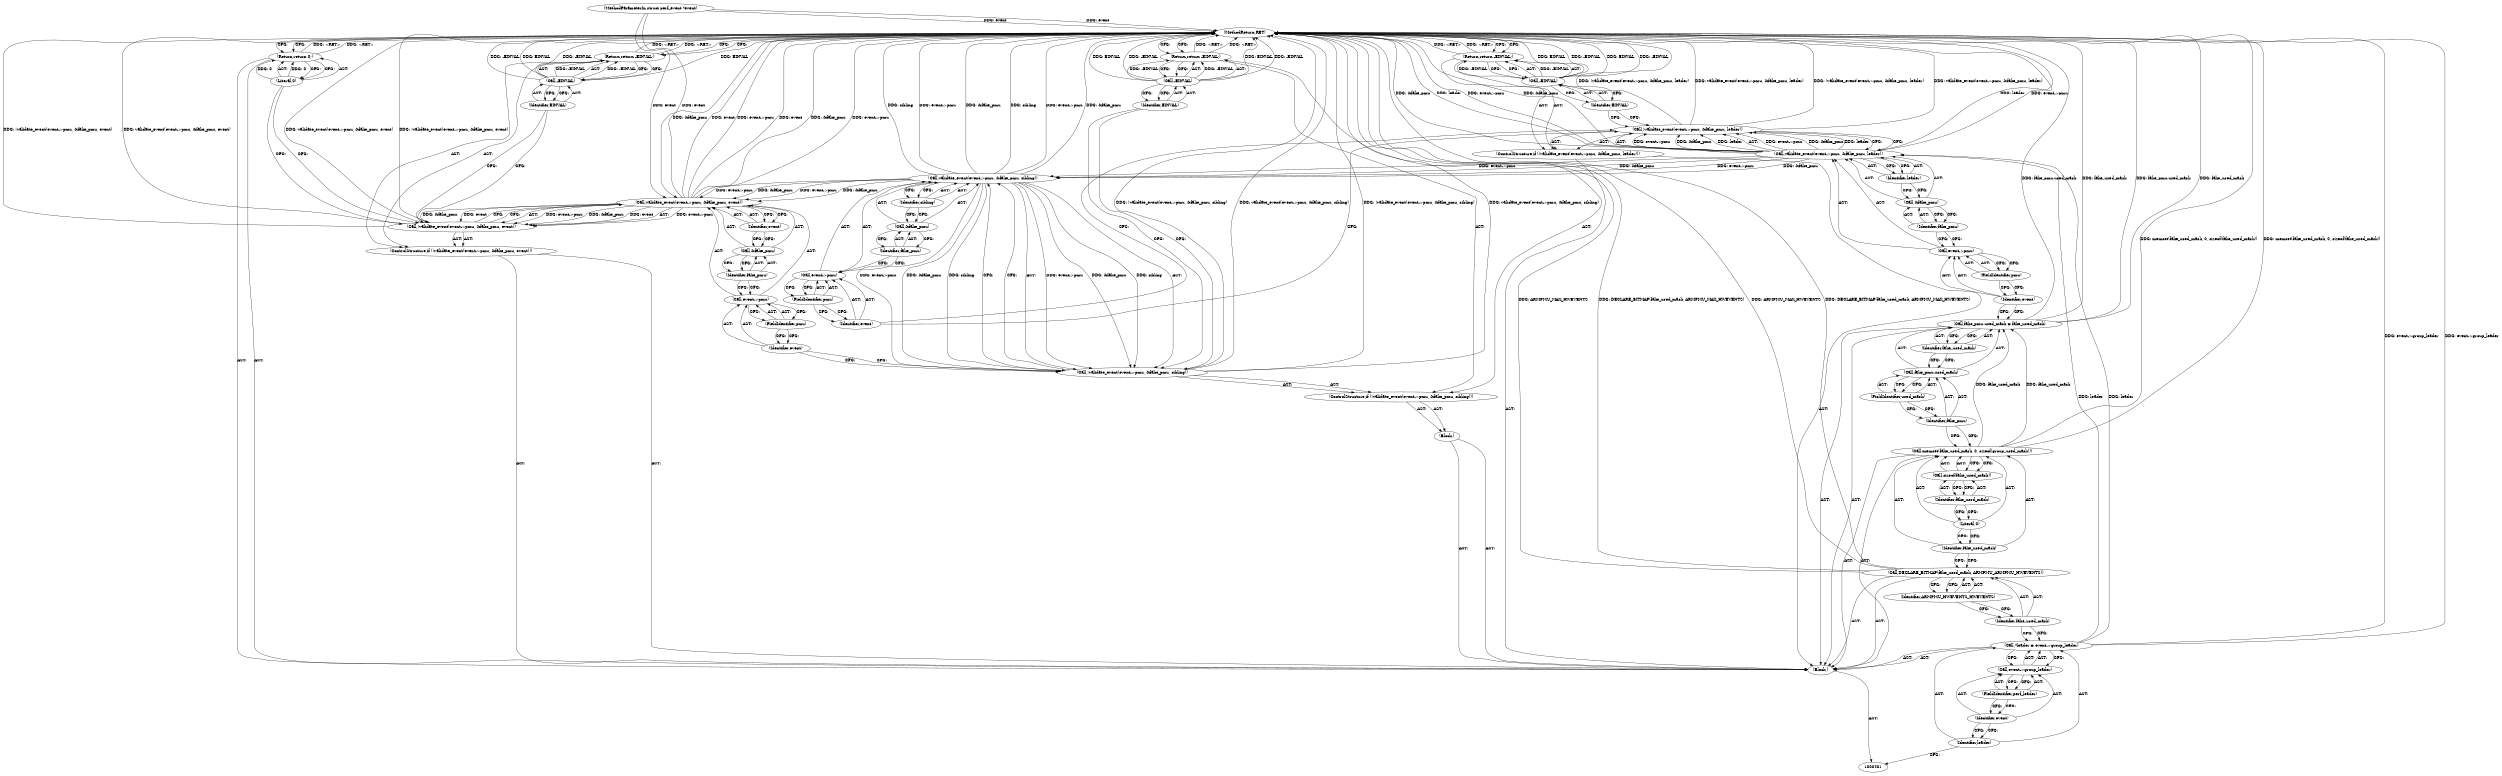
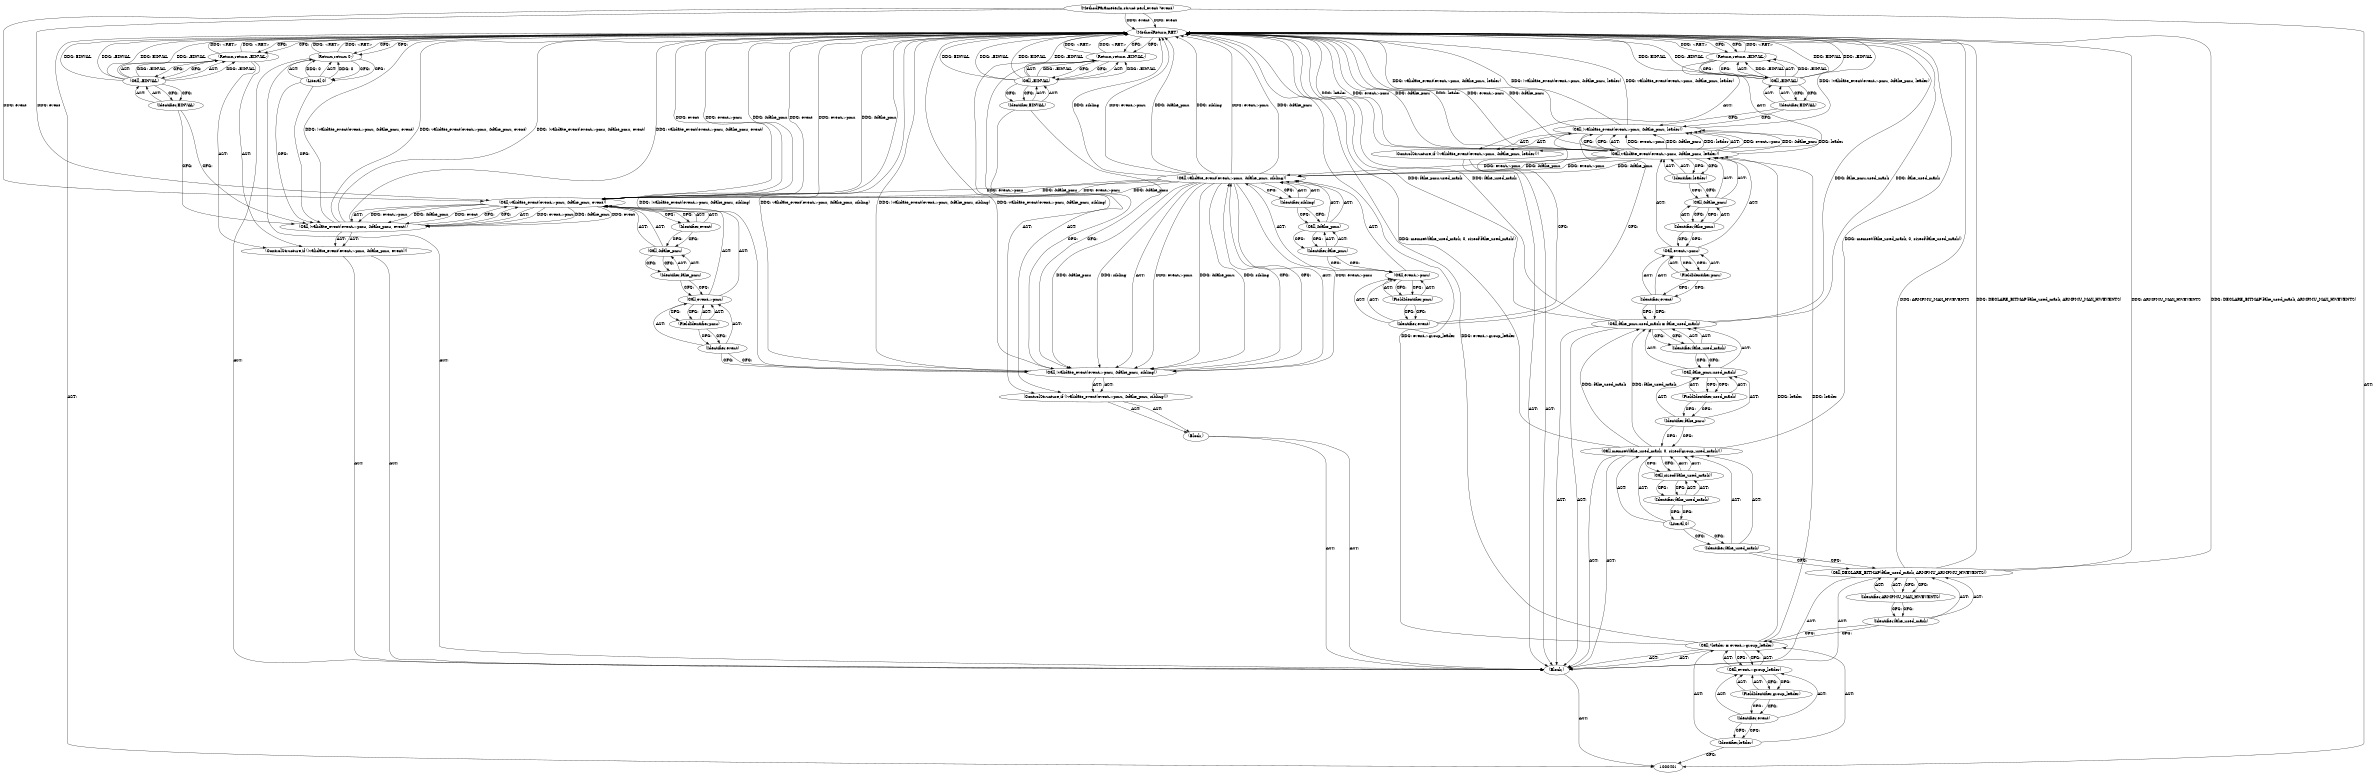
none -> (2364, 140)
(1948, 597) -> (1901, 597)
none -> (68, 652)
(2010, 694) -> (1771, 694)
